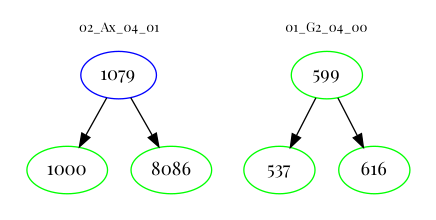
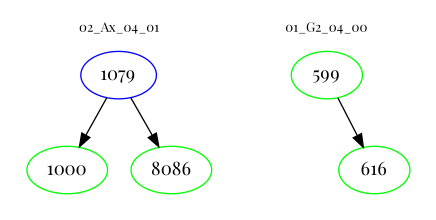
(279, 170) -> none
